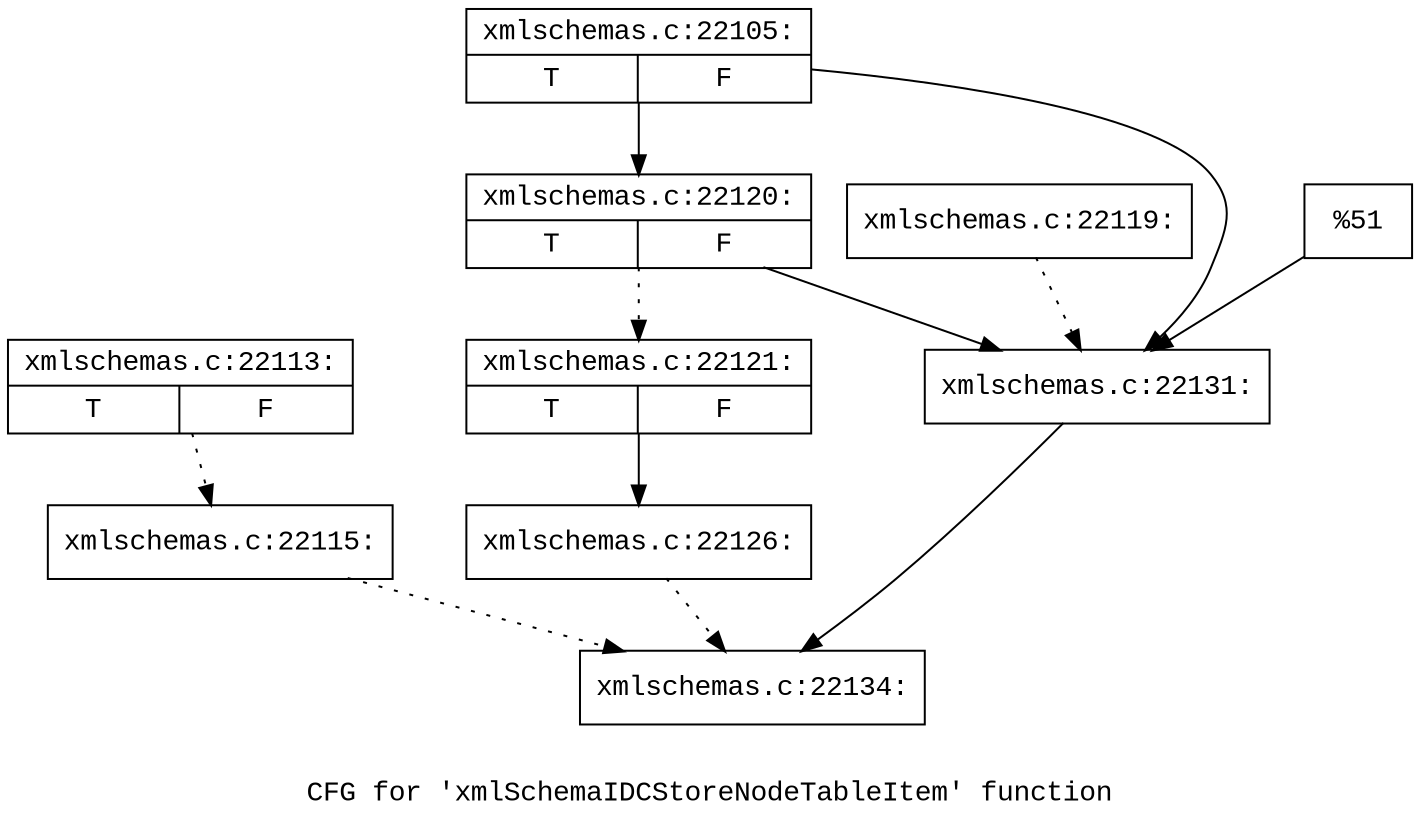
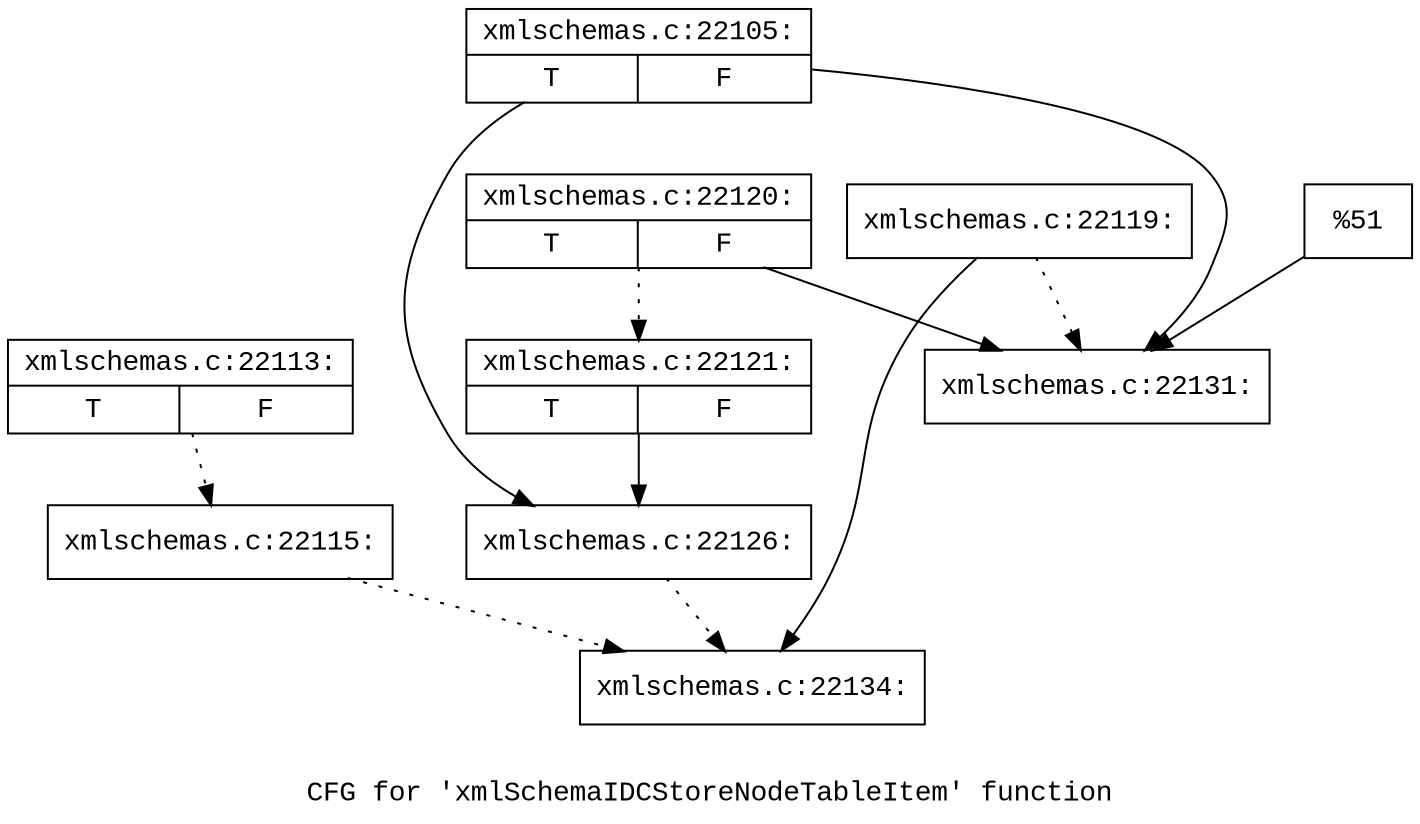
(639, 128) -> (405, 297)
(945, 536) -> (868, 437)
